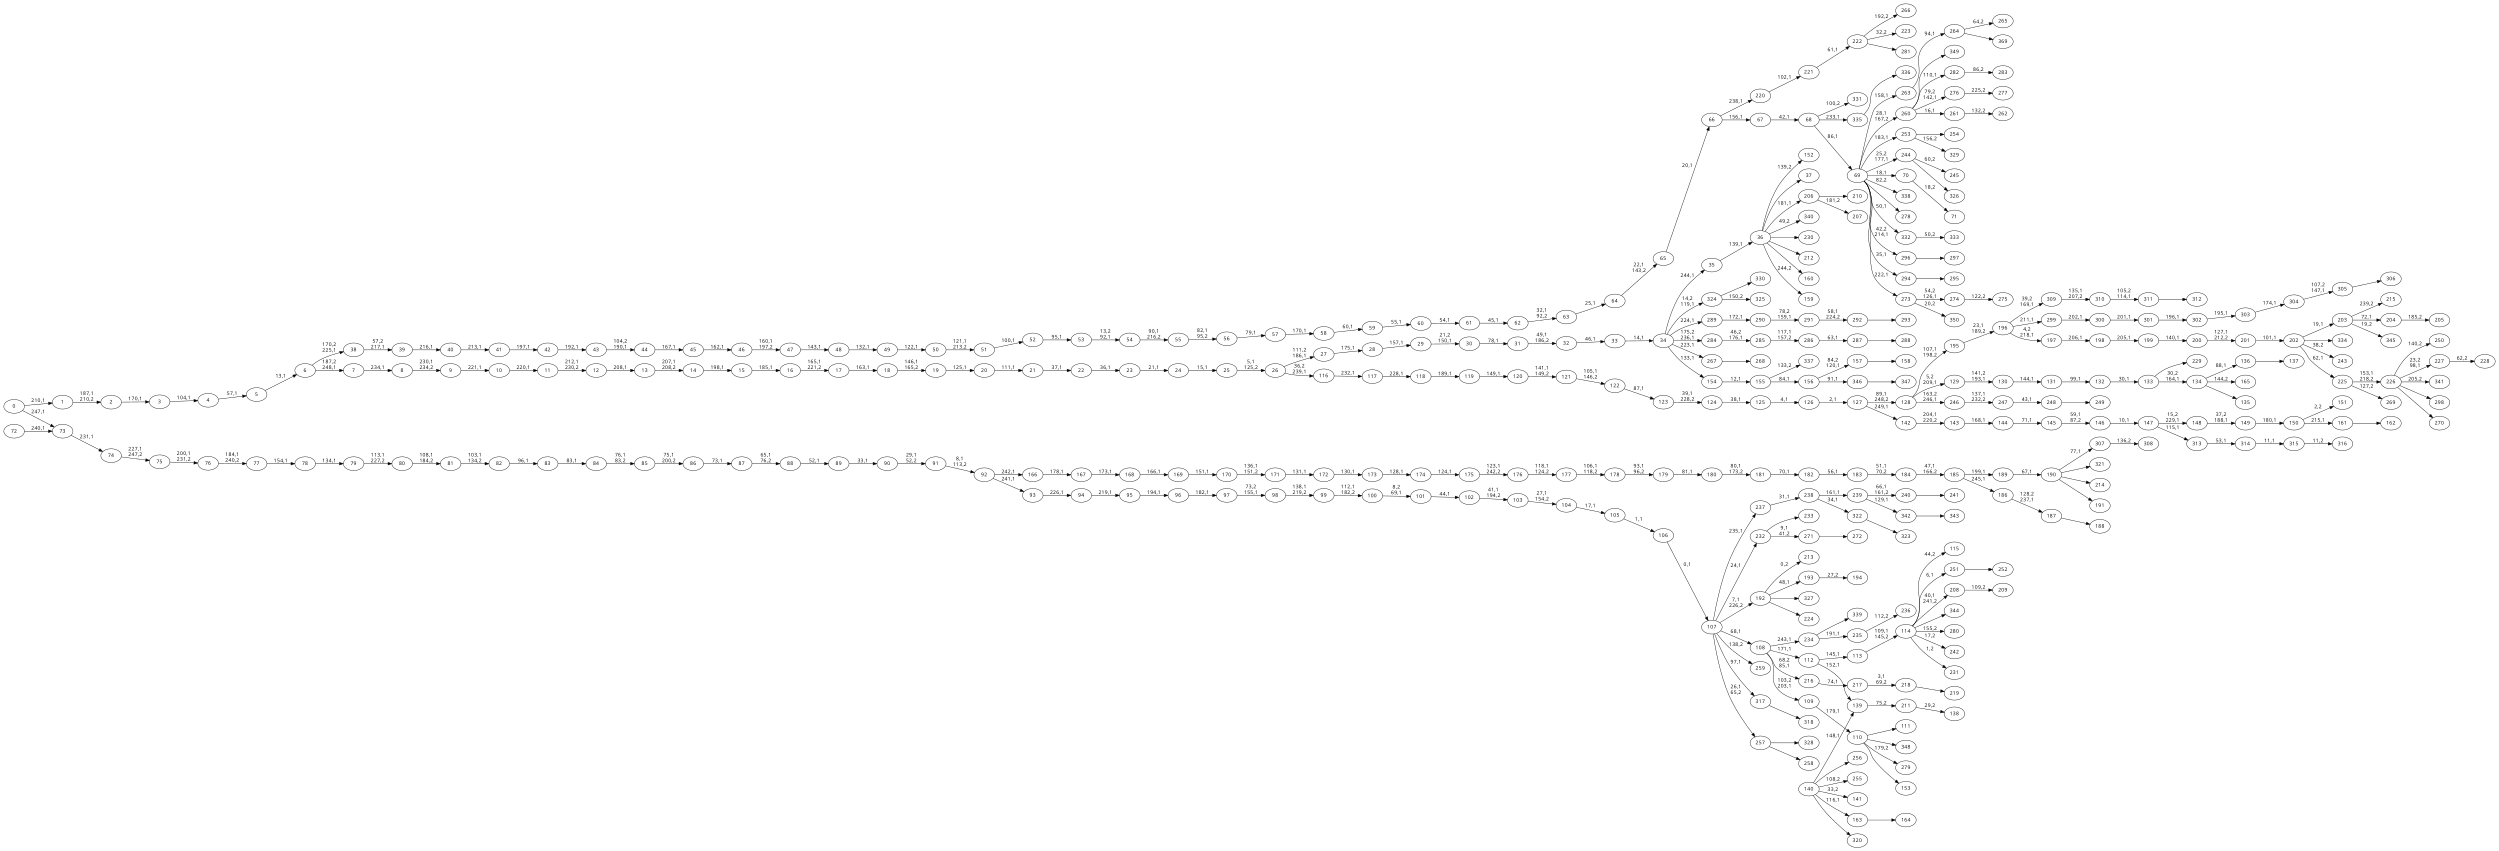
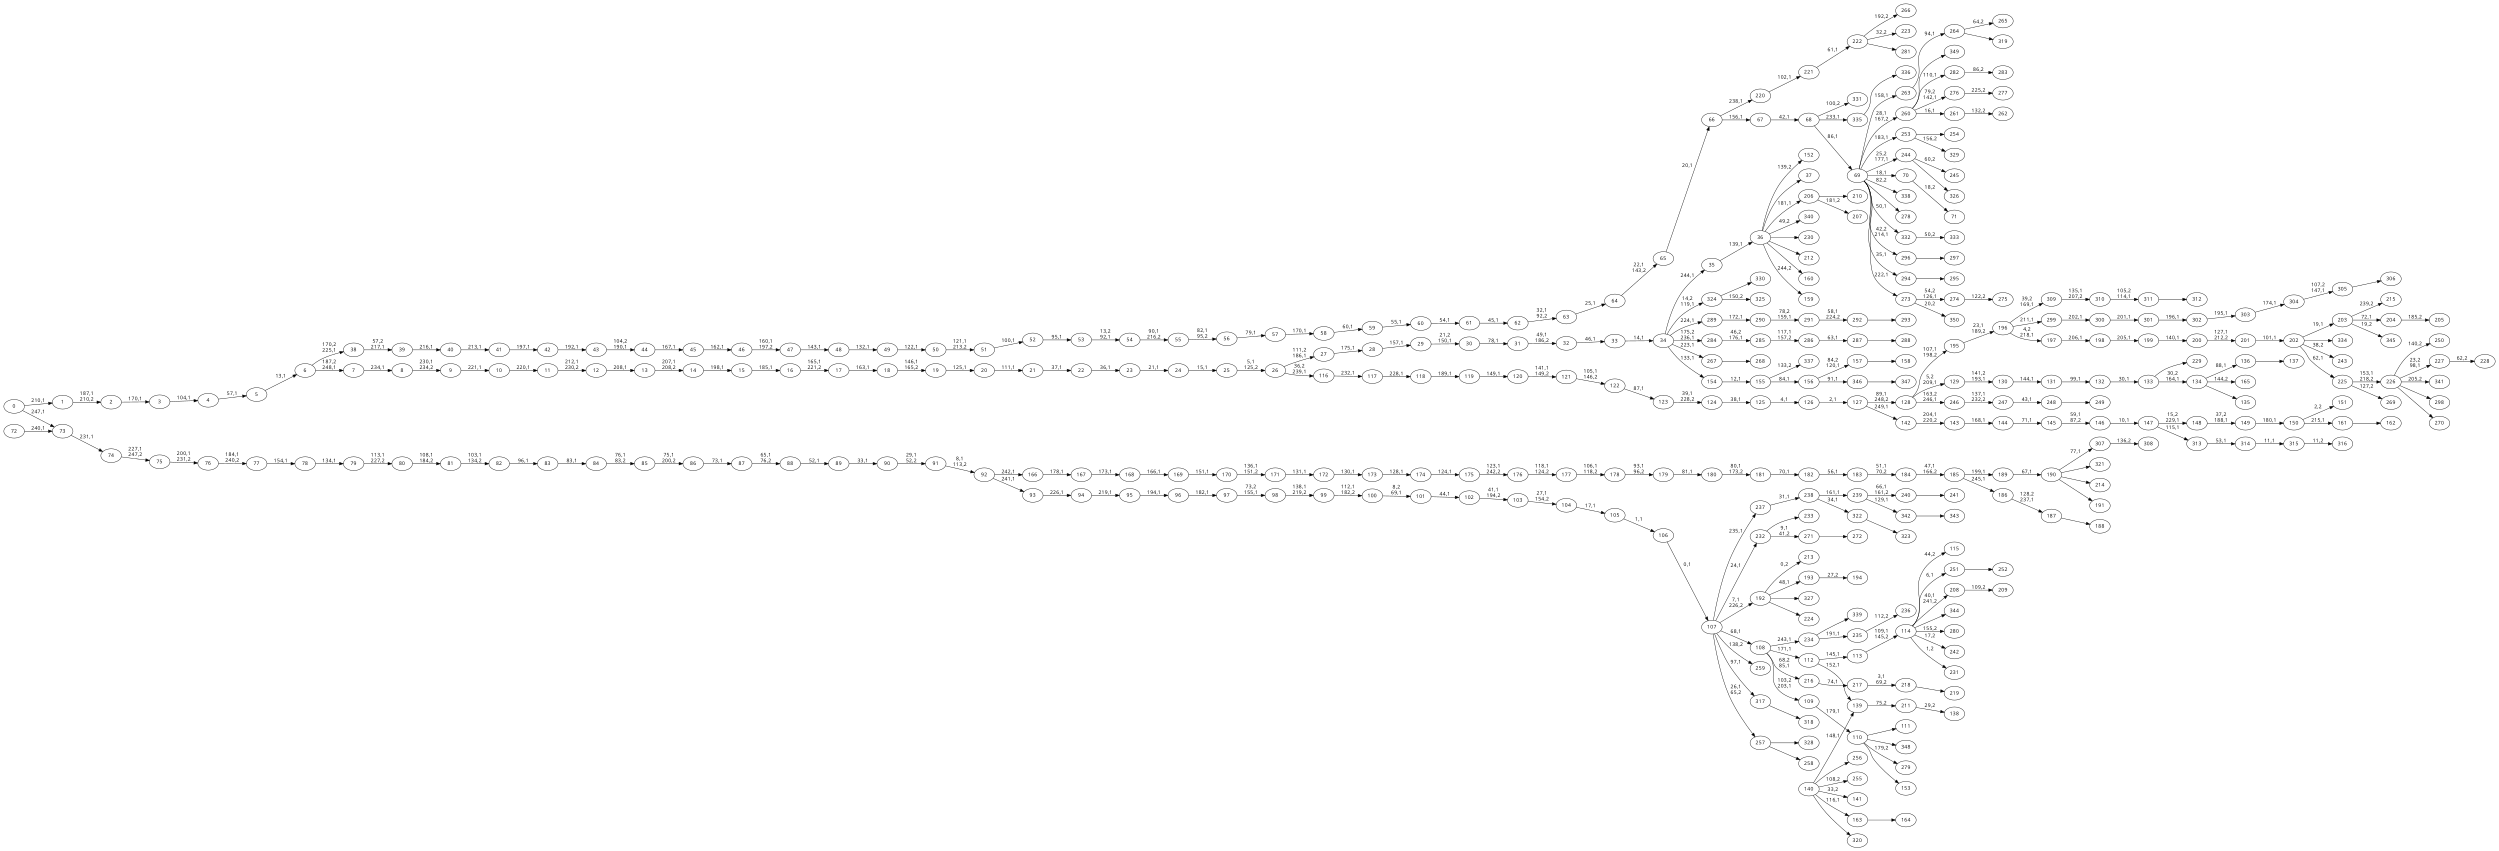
(2003, 42) -> (2003, 42)
